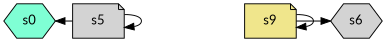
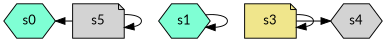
none -> (184, 21)
(270, 21) -> (270, 21)
(356, 21) -> (356, 21)
